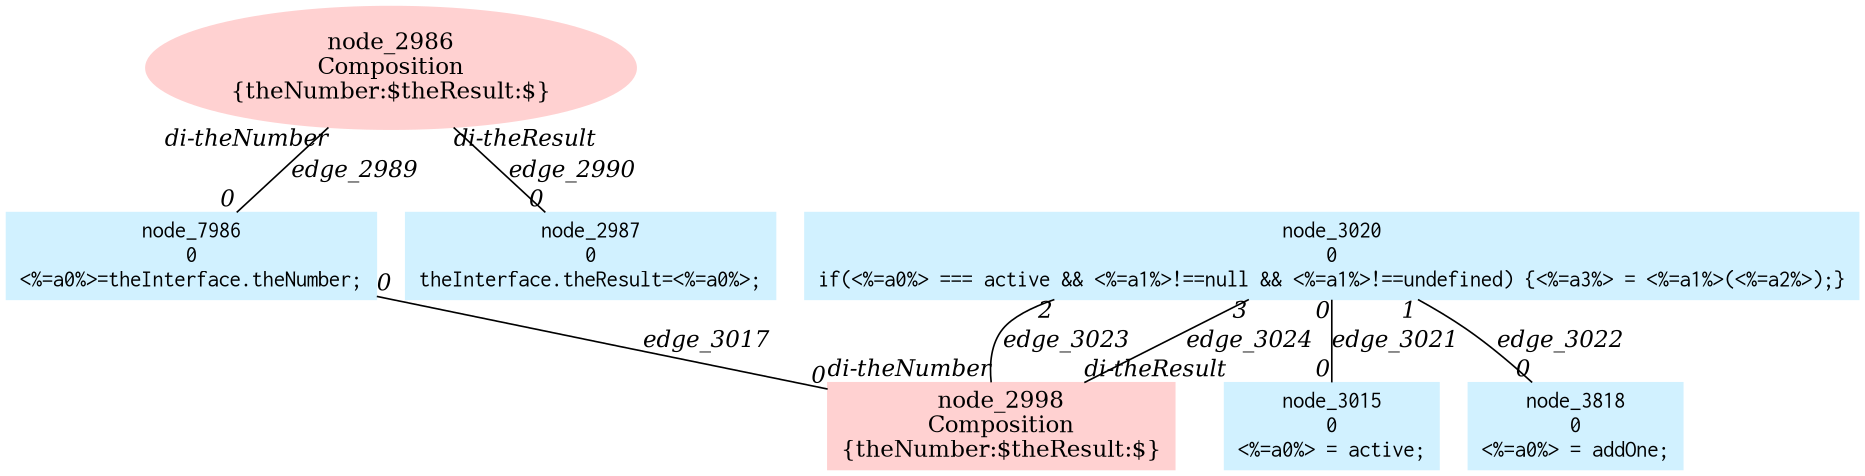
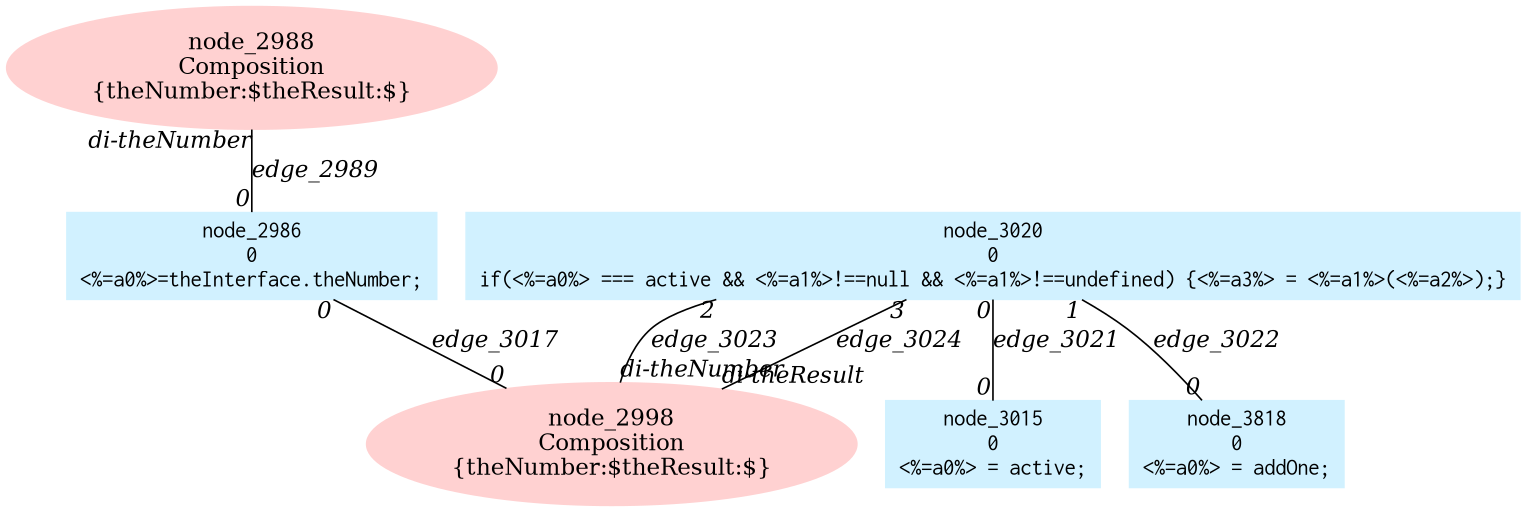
(391, 68) -> (252, 68)
(191, 256) -> (252, 256)
(591, 256) -> none
(1001, 426) -> (612, 444)
